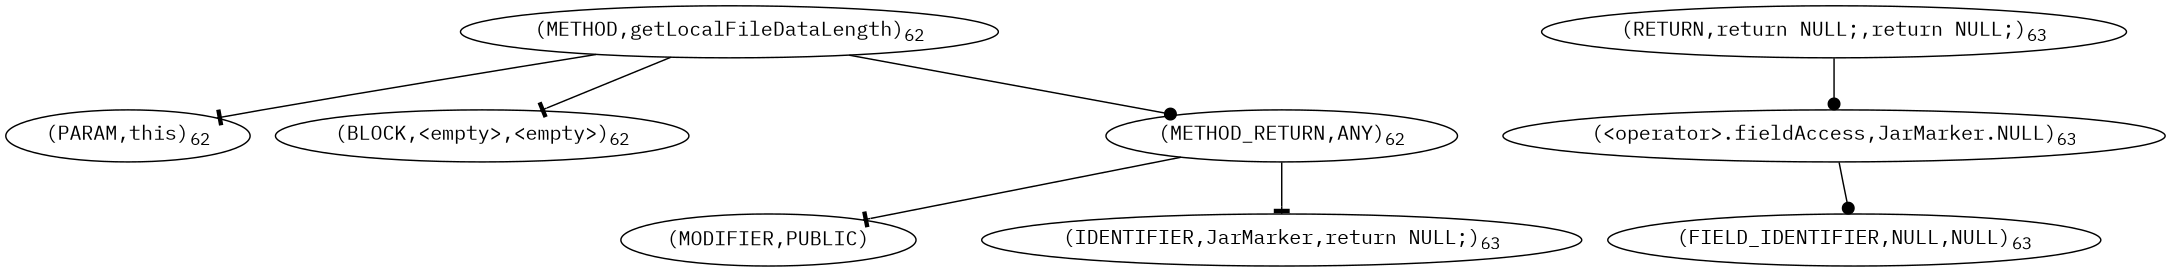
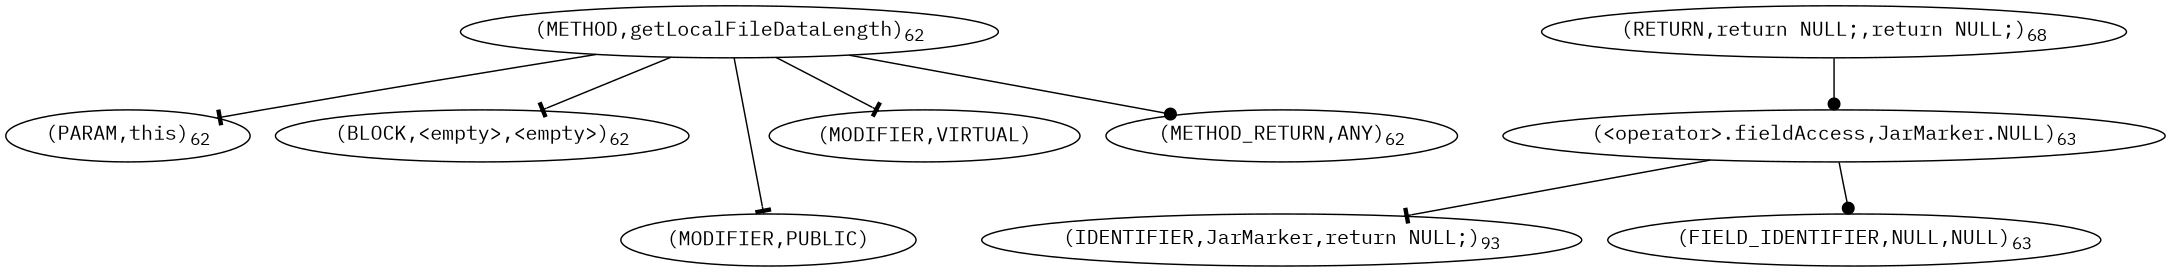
(2037, 30) -> (2037, 30)
none -> (925, 136)
(1282, 184) -> (1561, 187)
(1026, 188) -> (748, 132)
(1491, 238) -> (1491, 238)
